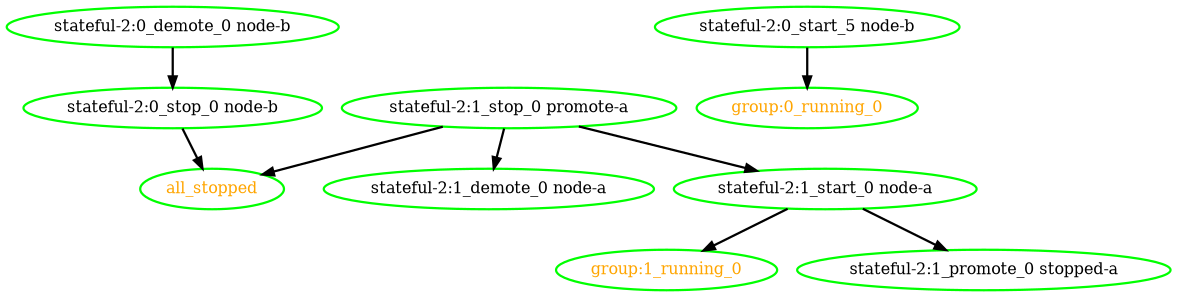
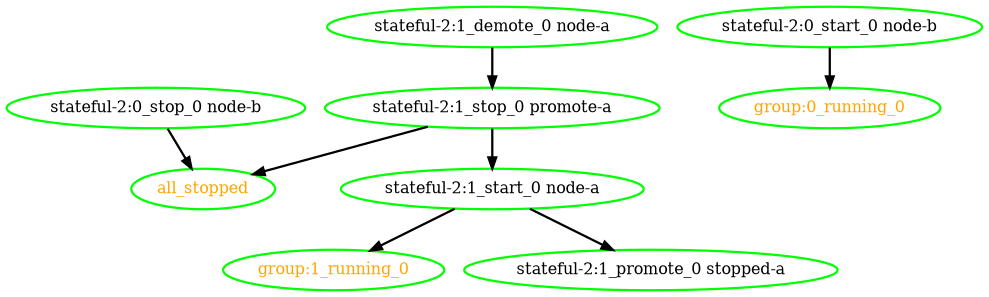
(173, 27) -> none
(807, 27) -> (830, 27)
(500, 143) -> (492, 62)
